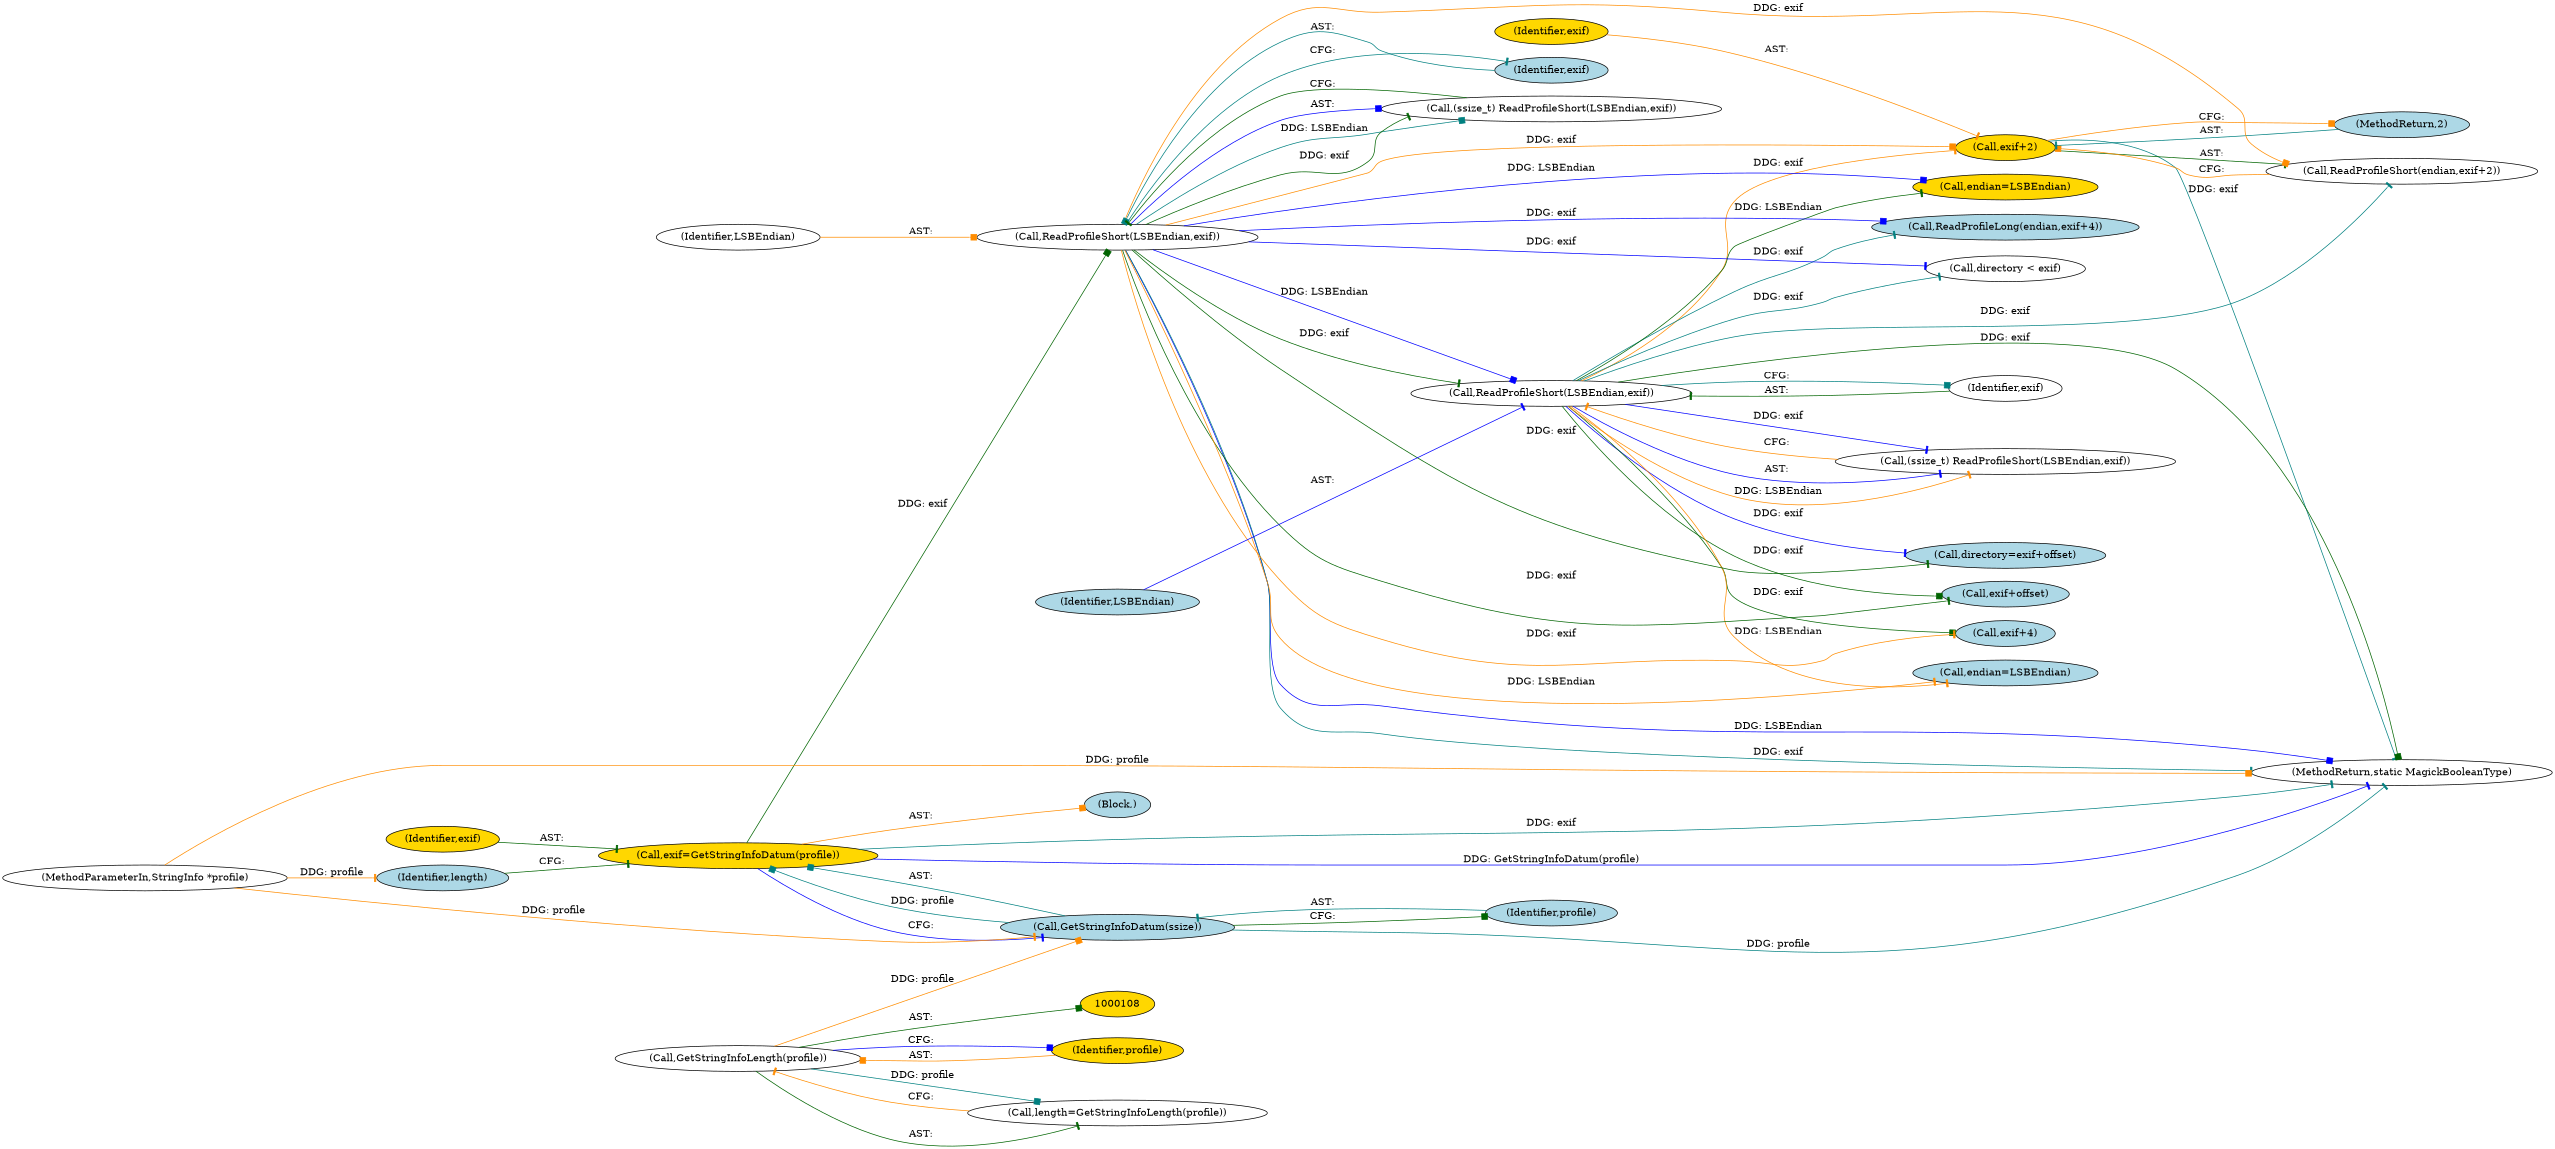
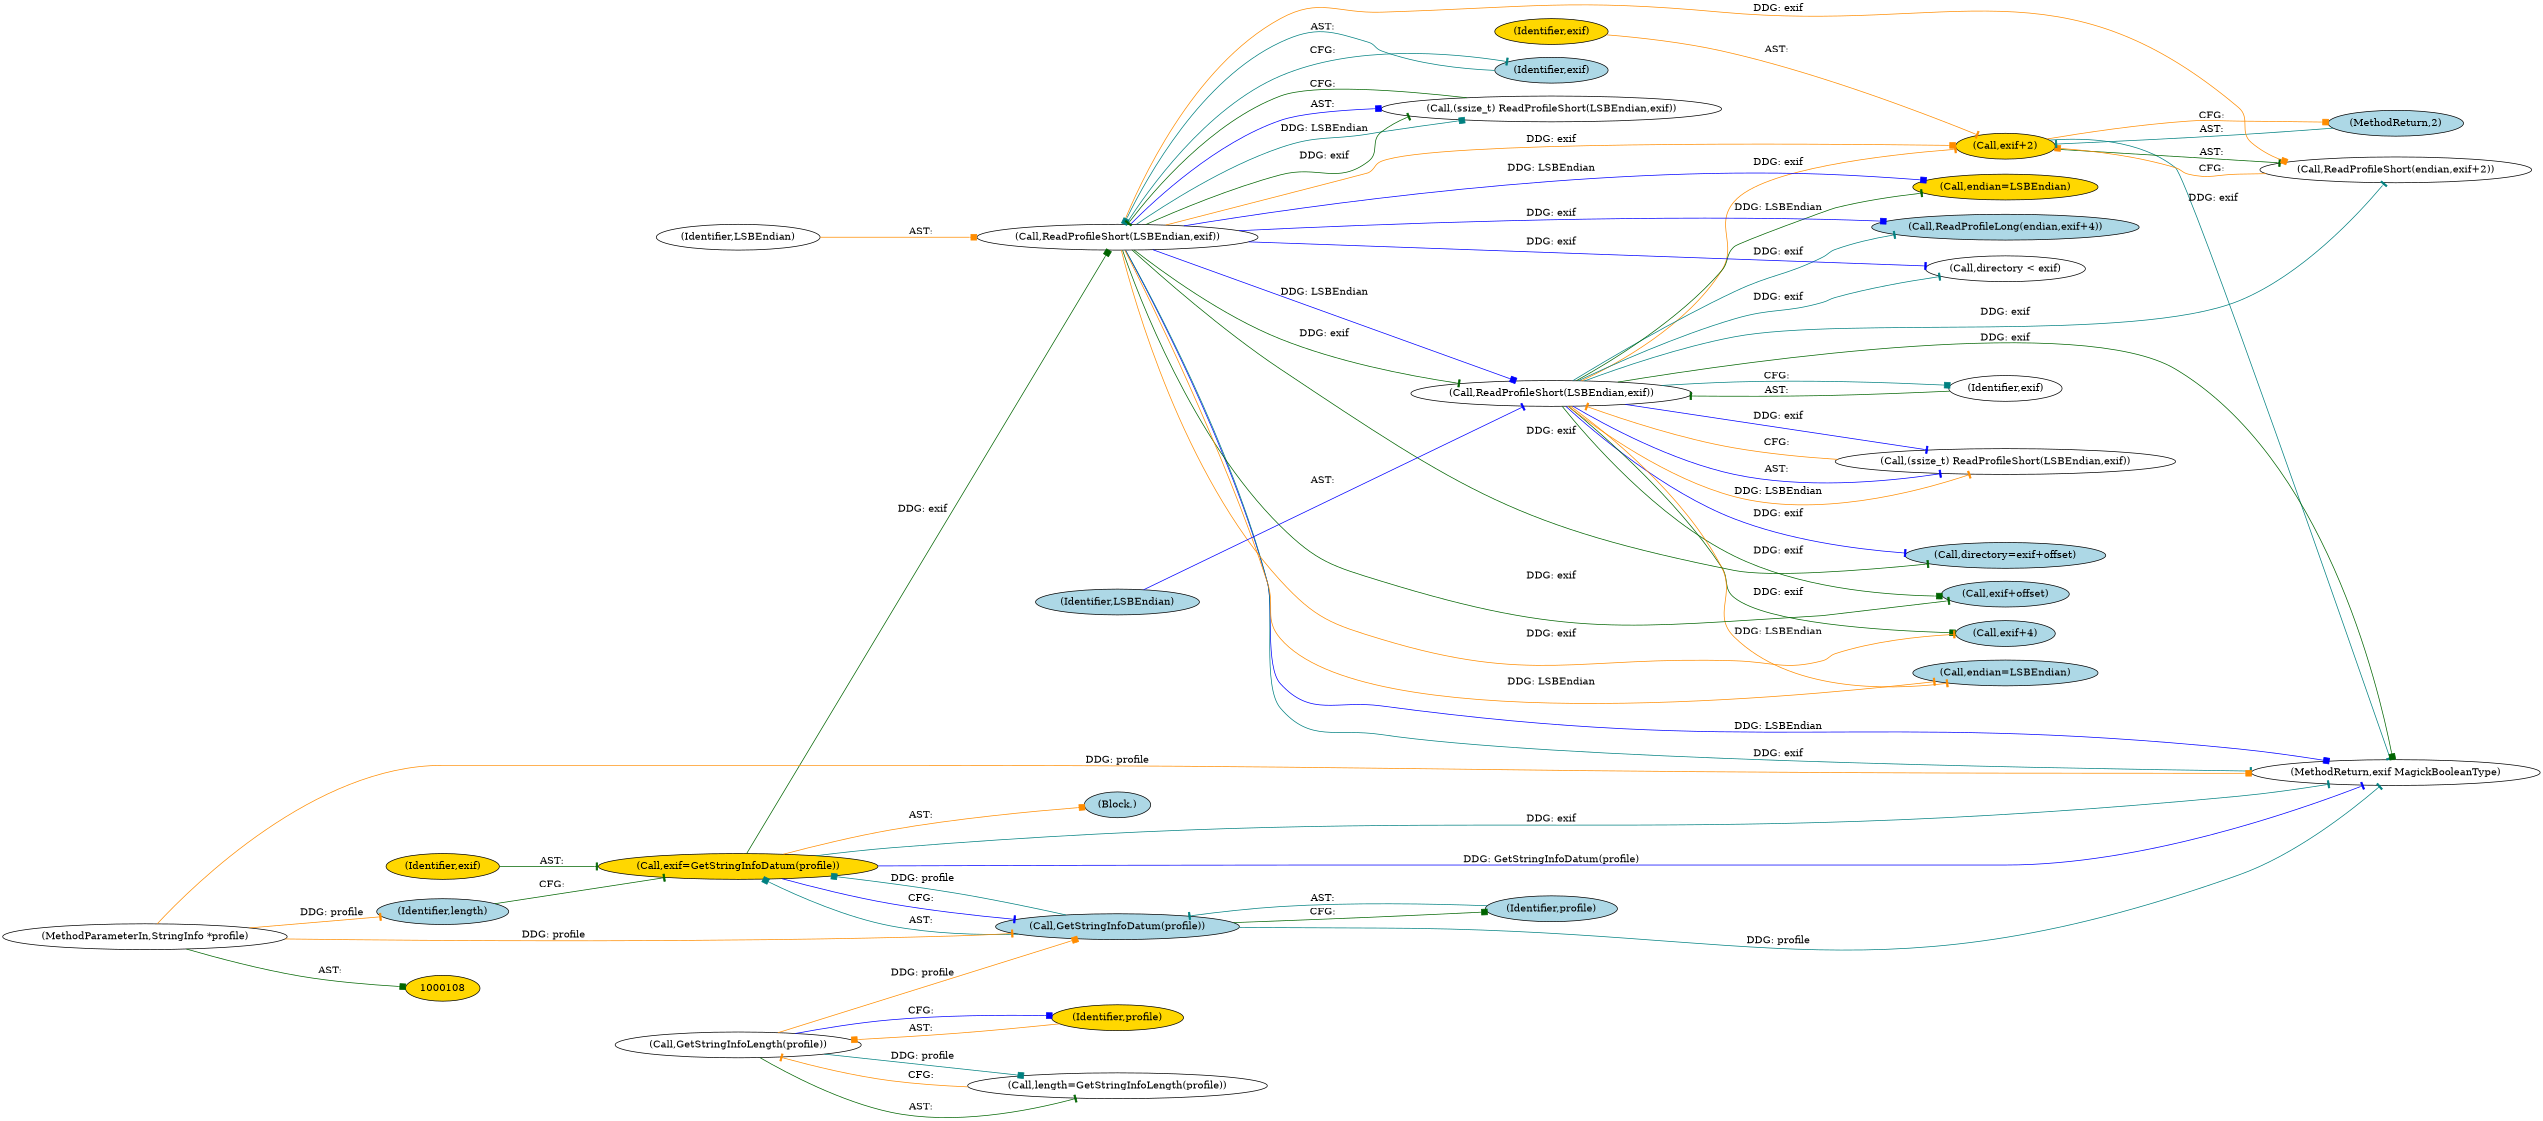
(2402, 773) -> (2396, 773)
(1117, 927) -> (1117, 927)
(936, 1026) -> (291, 975)
